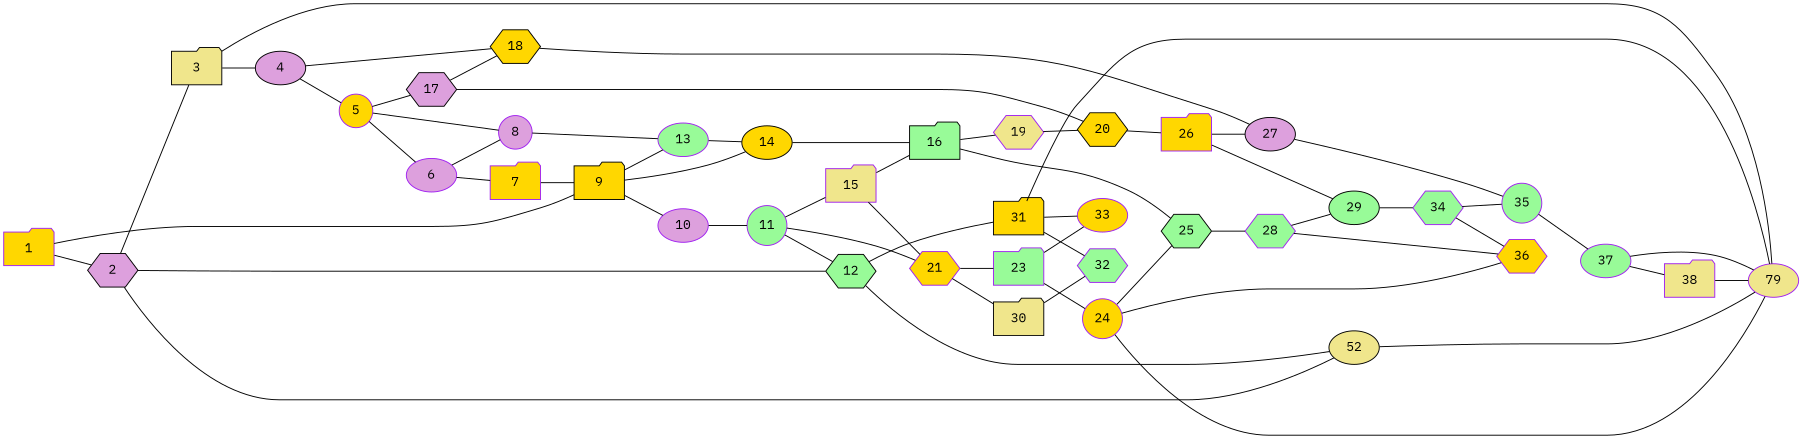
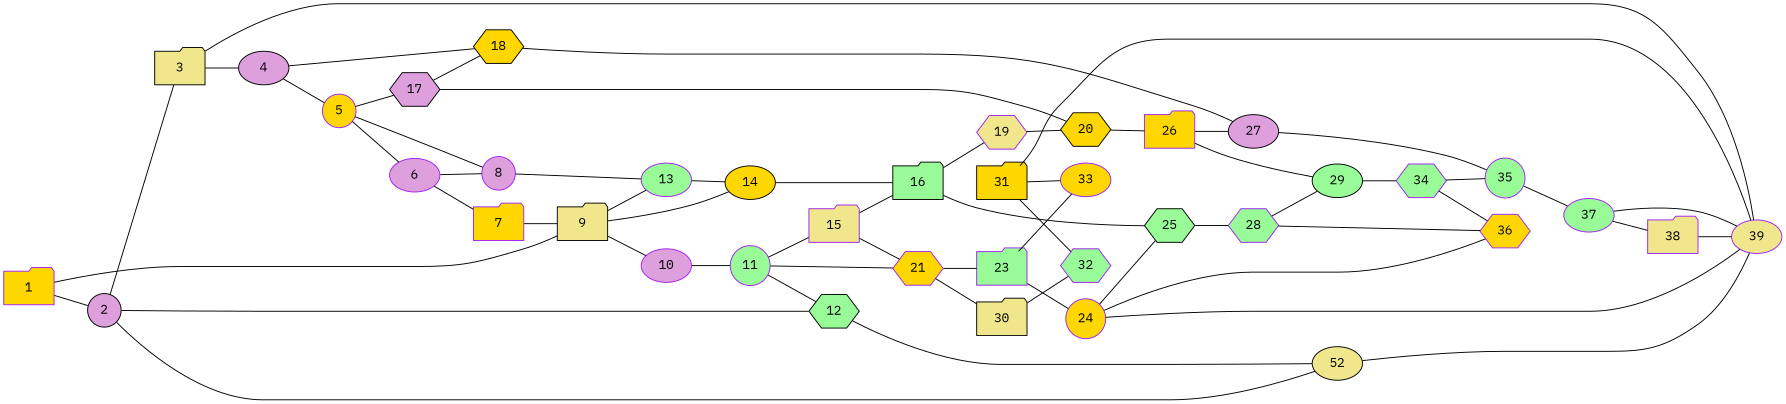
(599, 183) -> (582, 224)
(929, 237) -> none
(113, 270) -> (104, 310)
(1773, 281) -> (1757, 237)
